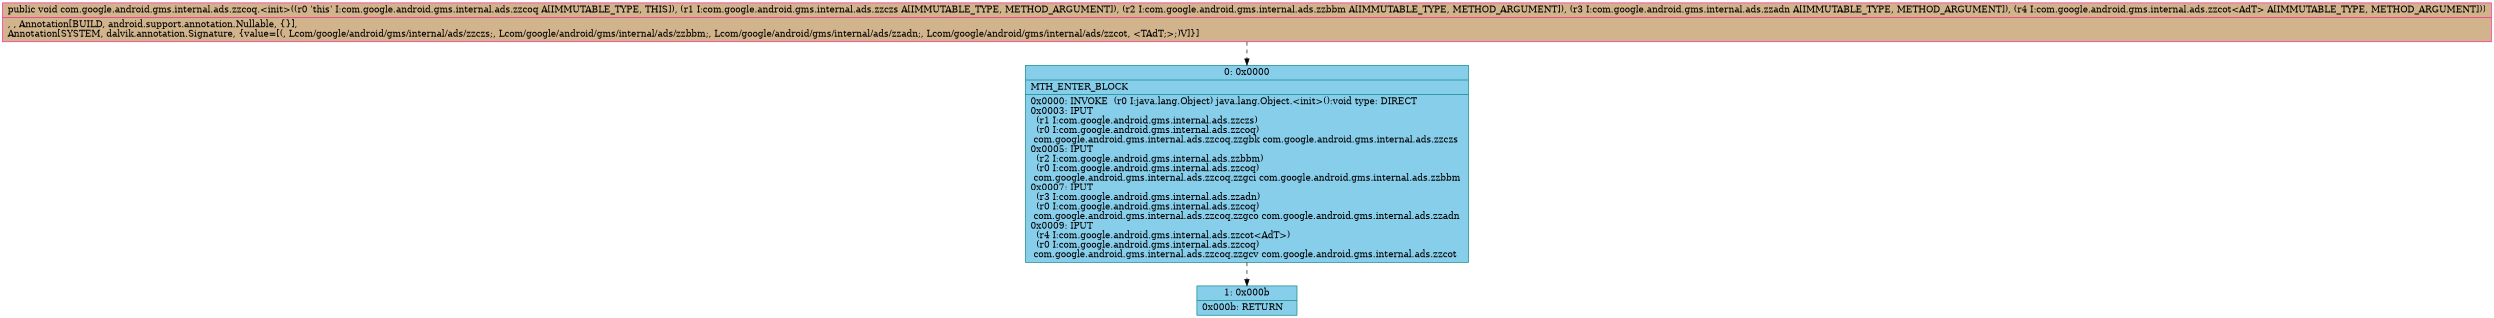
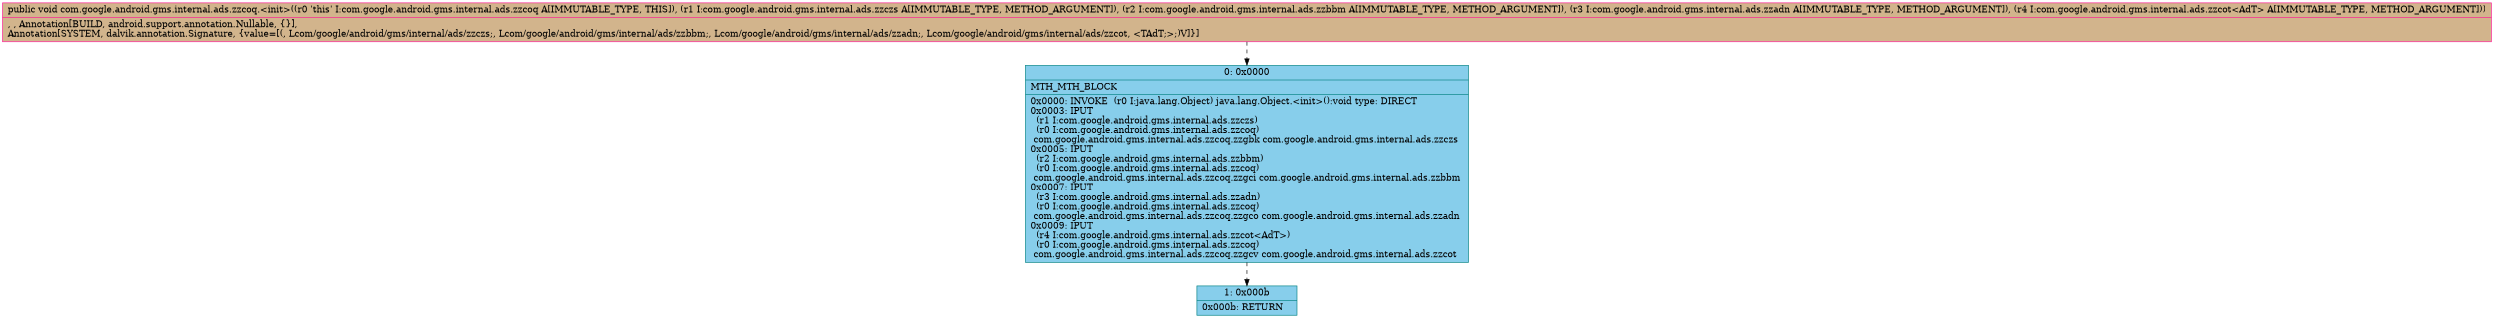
(1080, 87) -> (1074, 87)
